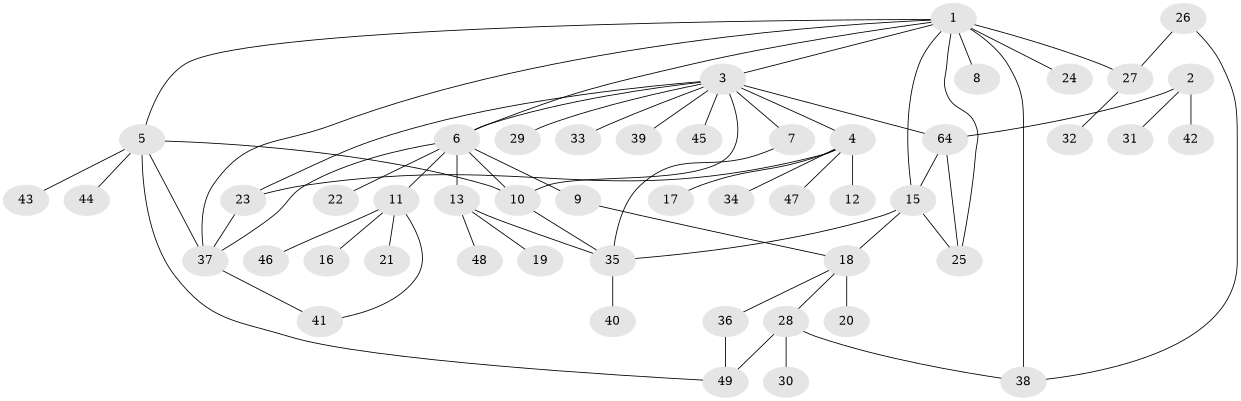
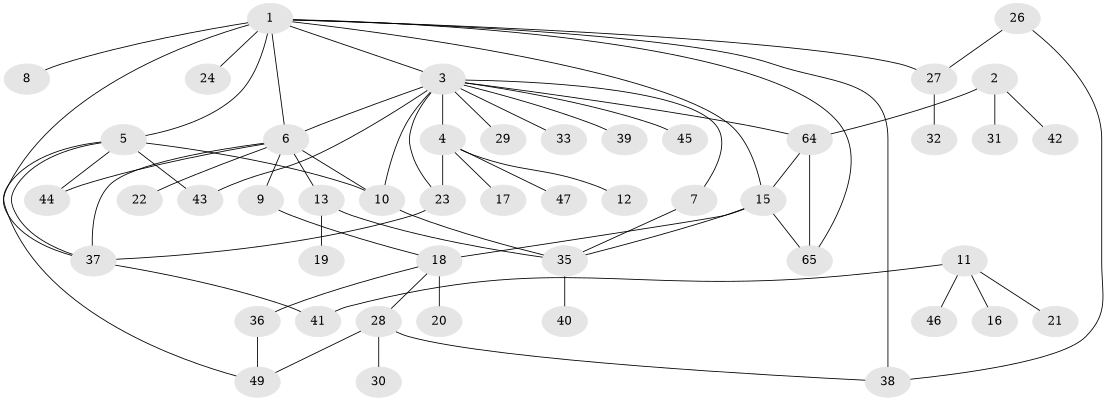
none -> (327, 150)
(431, 166) -> (164, 164)
(731, 200) -> none
(480, 261) -> none
(960, 261) -> (810, 261)
